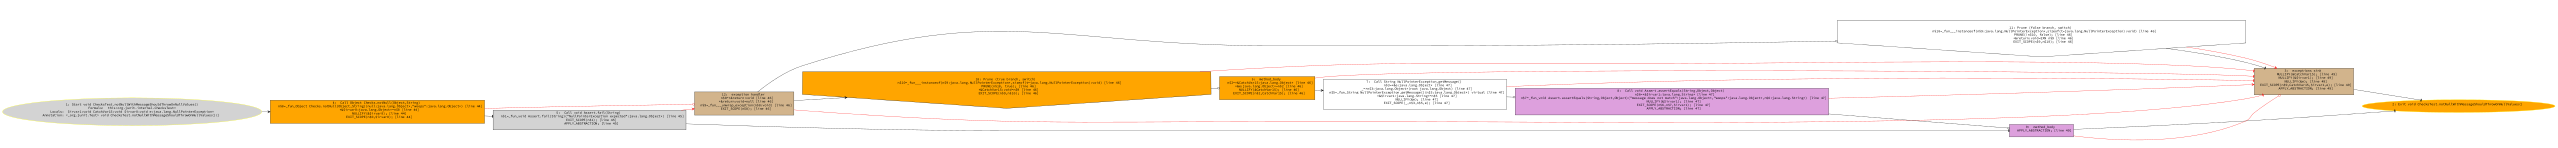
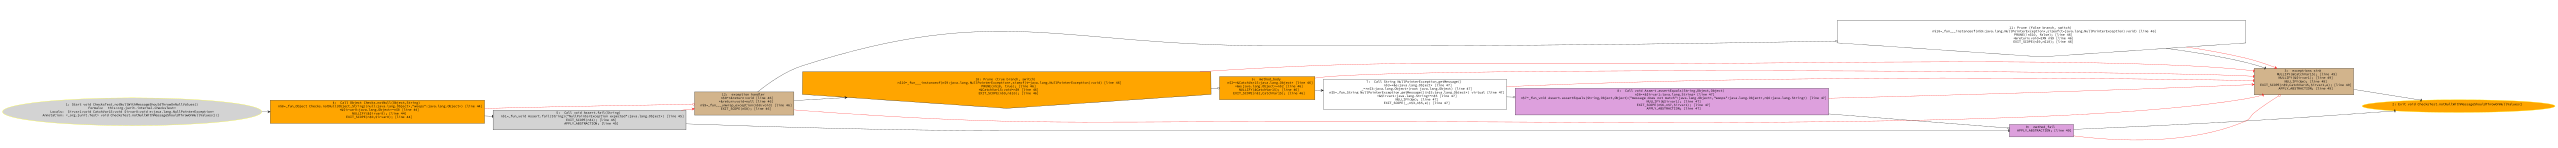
(2041, 131) -> (2041, 131)
